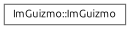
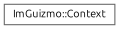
(65, 14) -> (60, 14)
